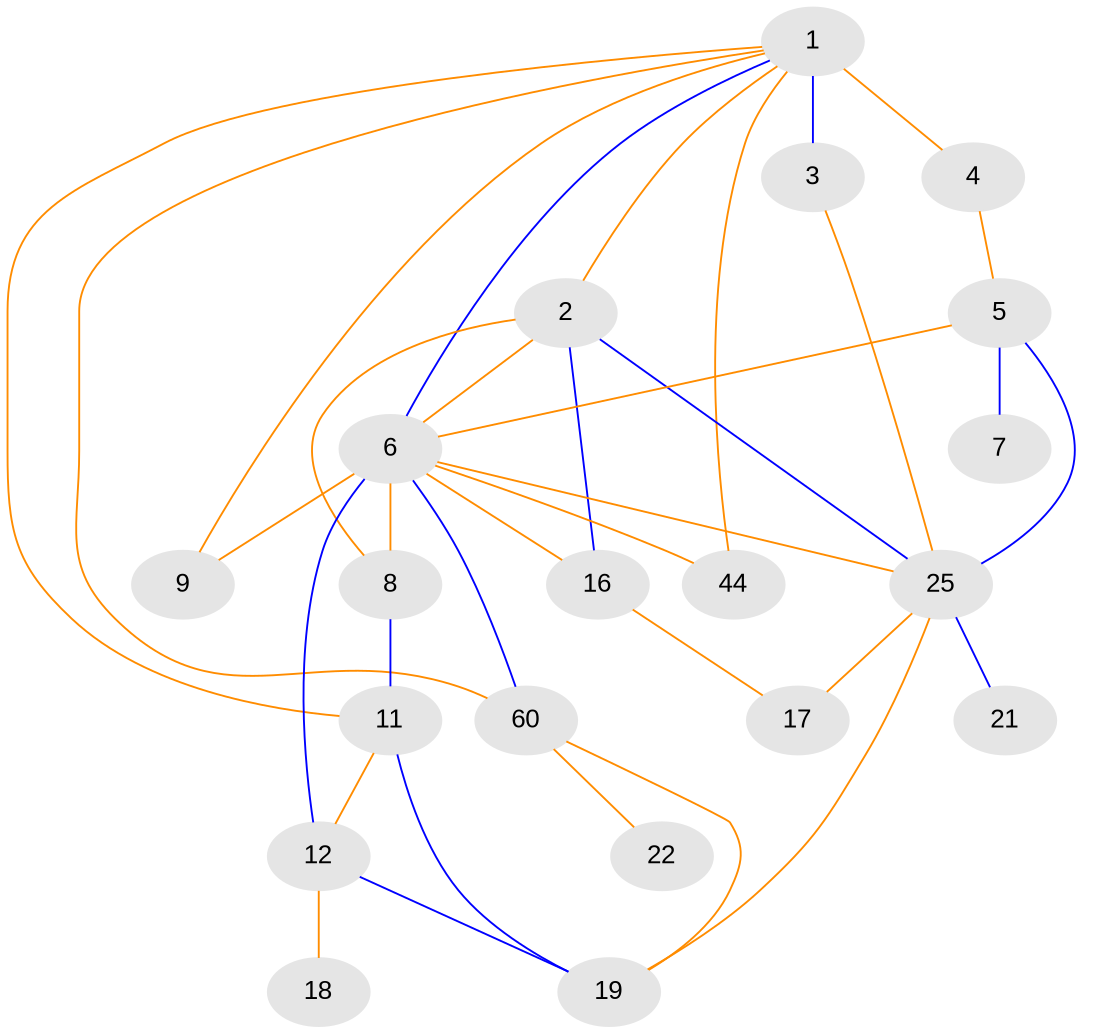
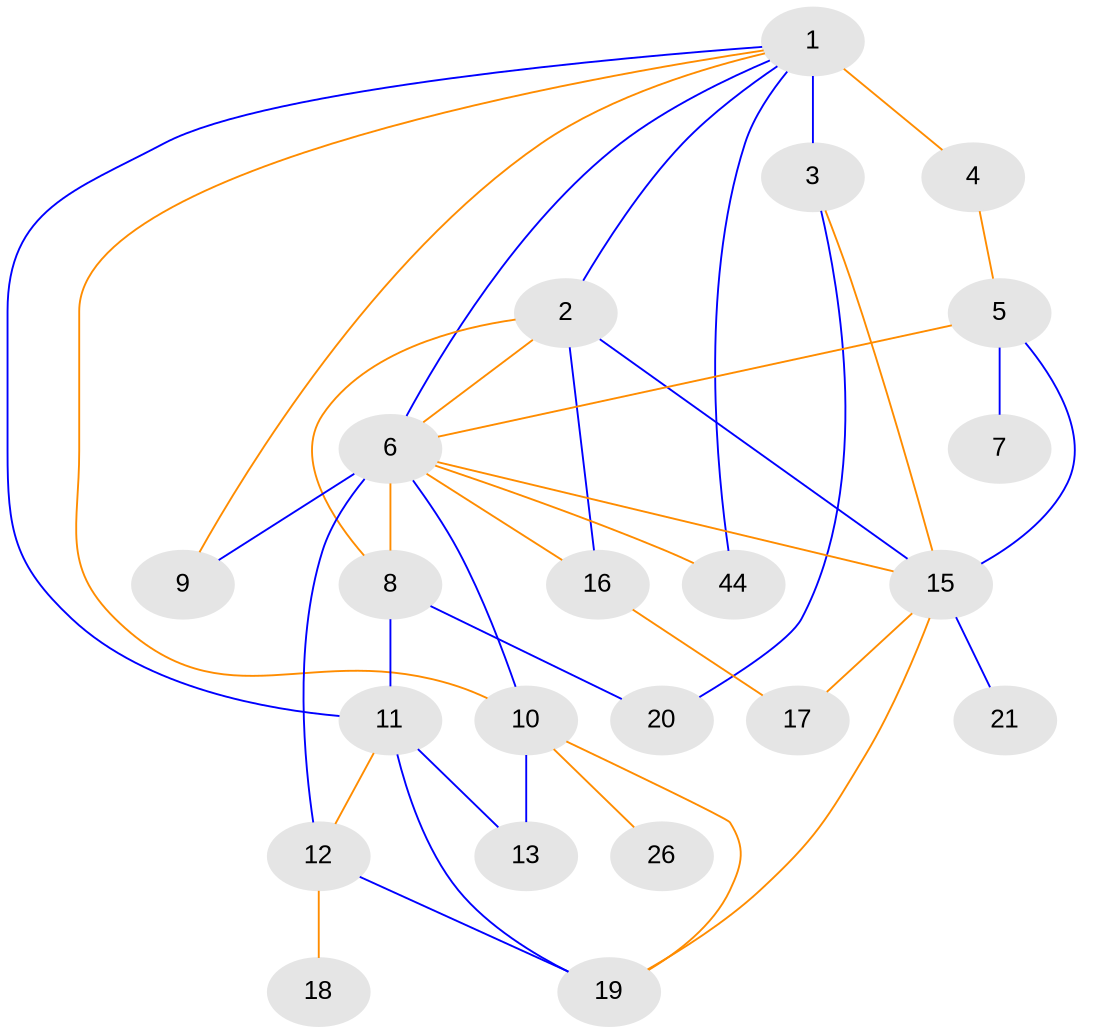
(667, 161) -> (667, 161)
(53, 206) -> (53, 206)
(717, 304) -> (717, 304)
(286, 517) -> (286, 517)
(941, 585) -> (941, 585)
(526, 720) -> (526, 720)
none -> (662, 720)
none -> (526, 856)
(662, 856) -> (662, 856)
